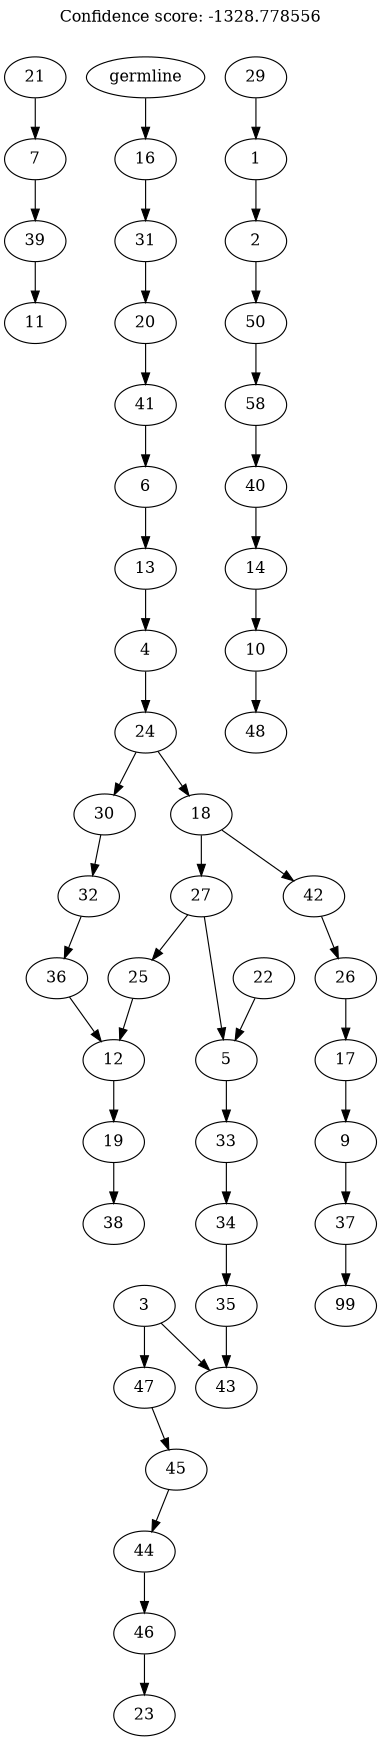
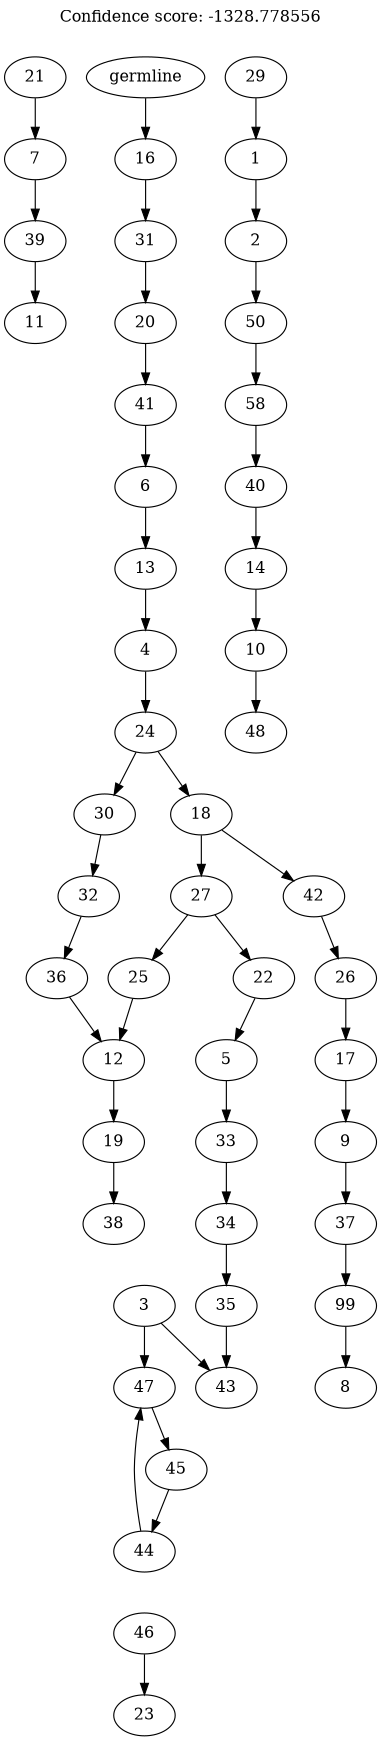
(213, 972) -> (229, 933)
none -> (346, 1388)
(144, 1587) -> (134, 1475)
